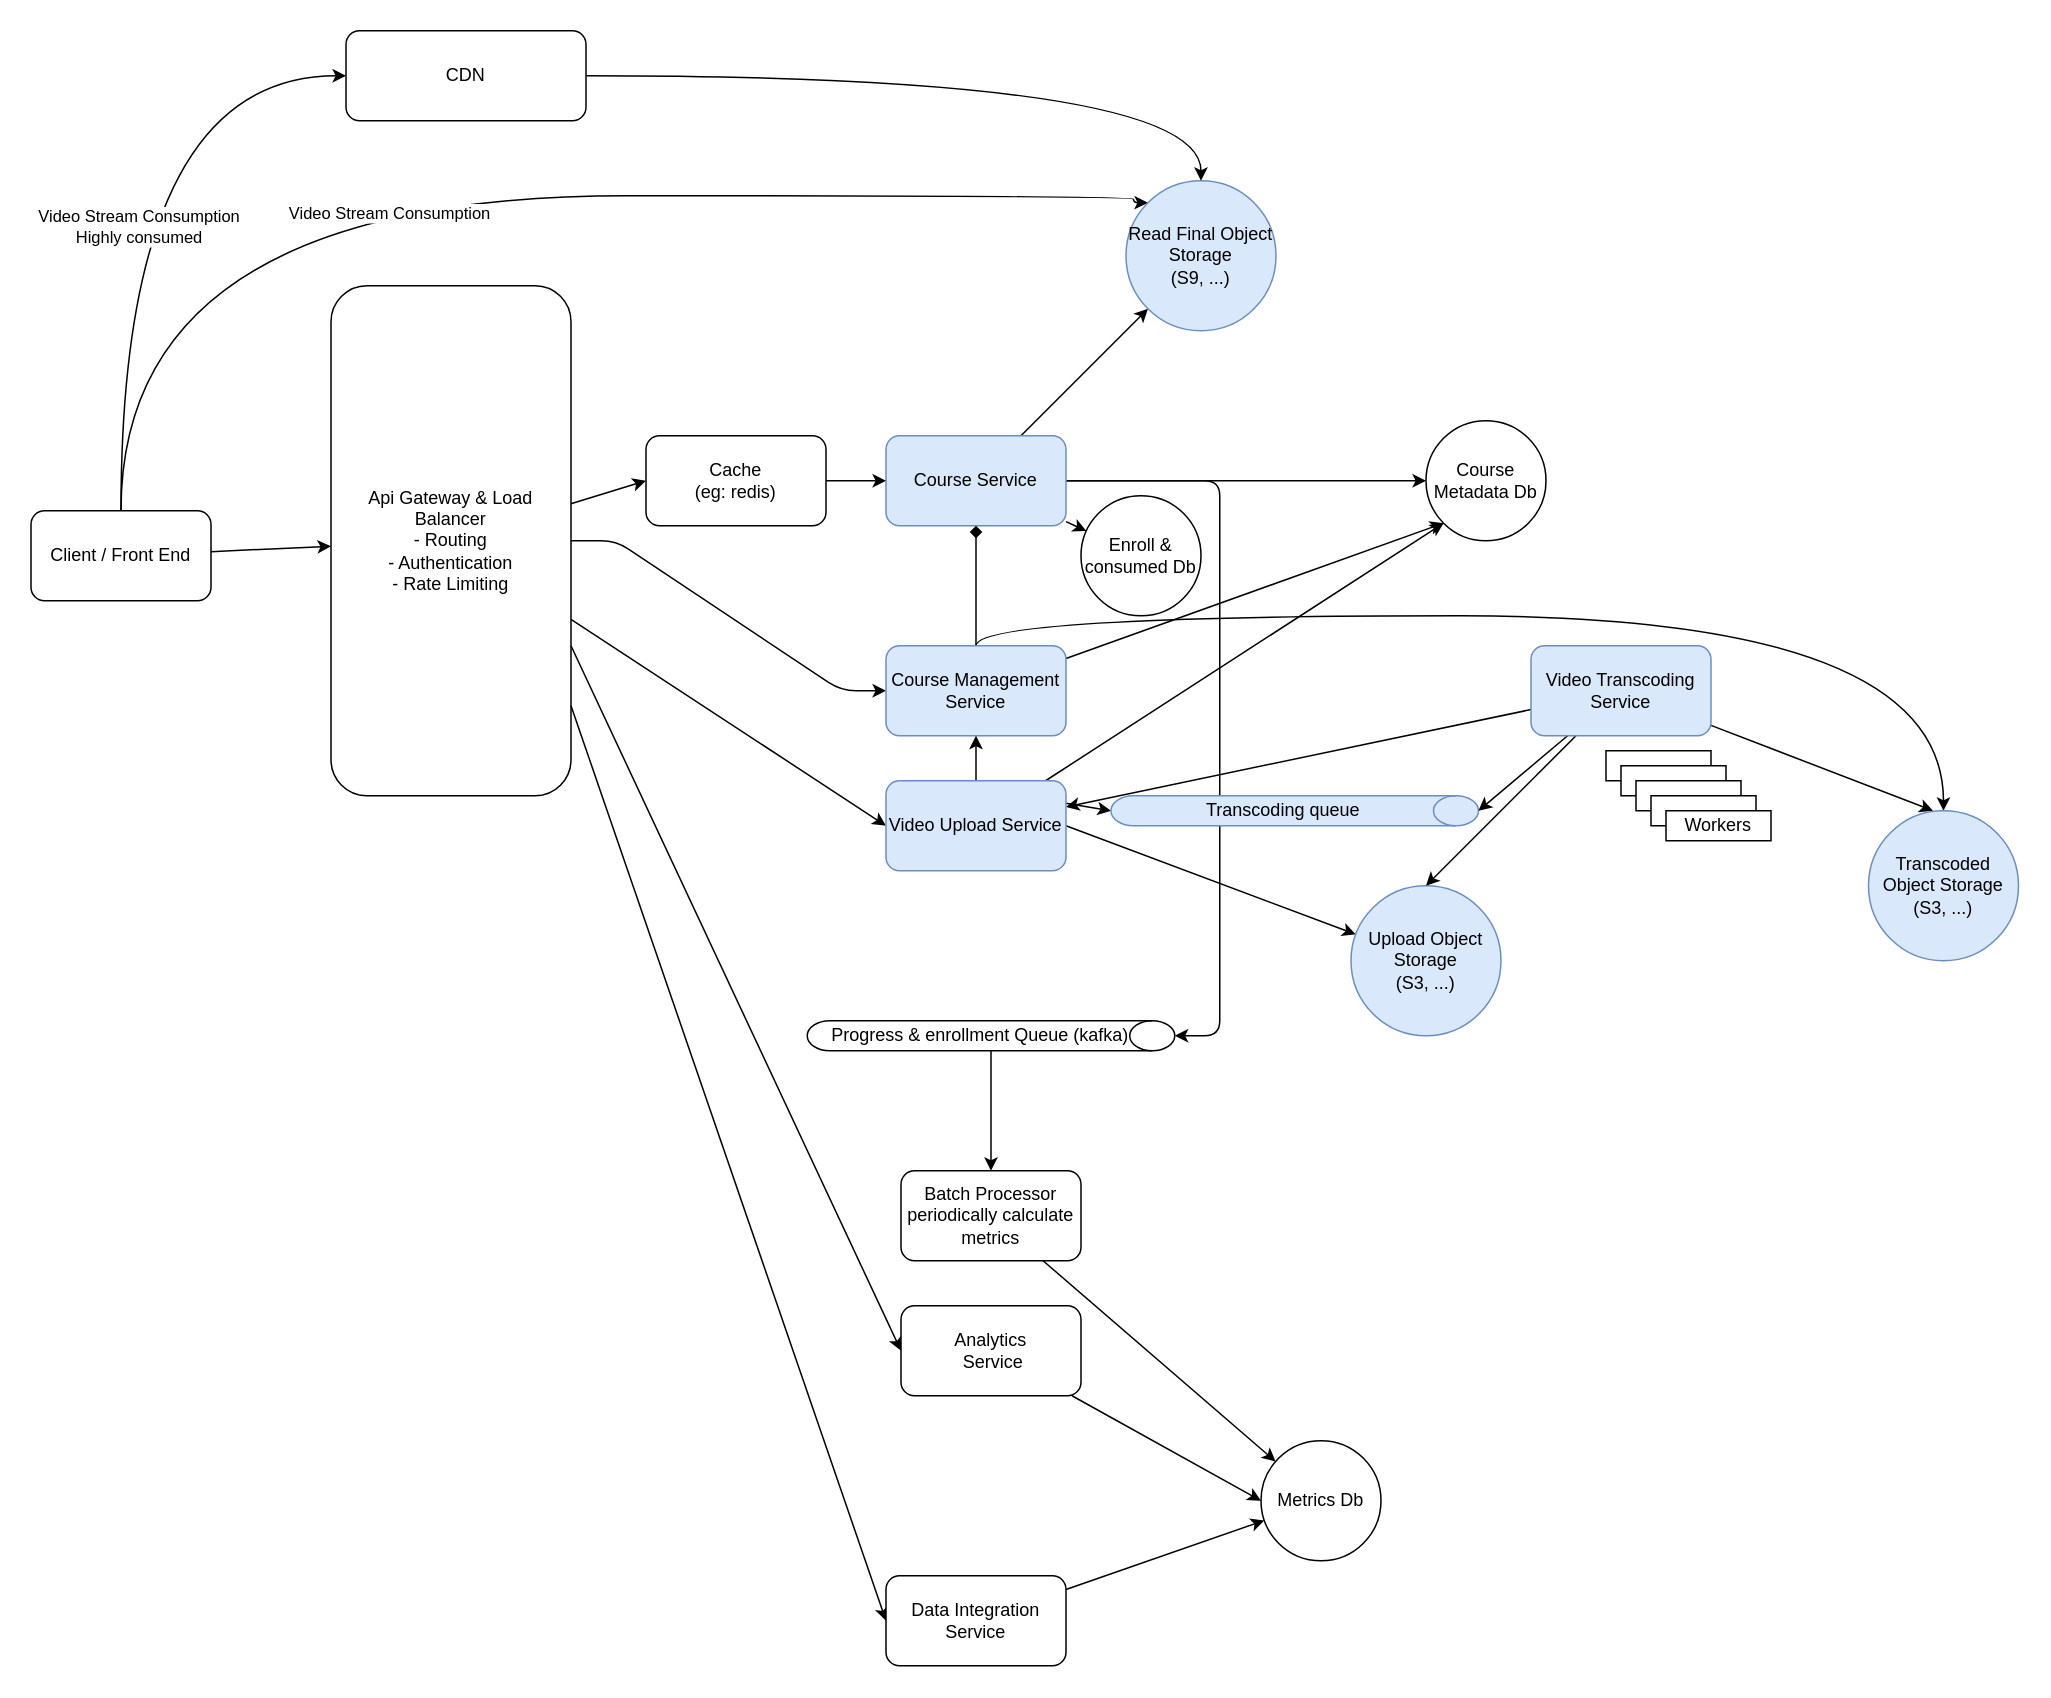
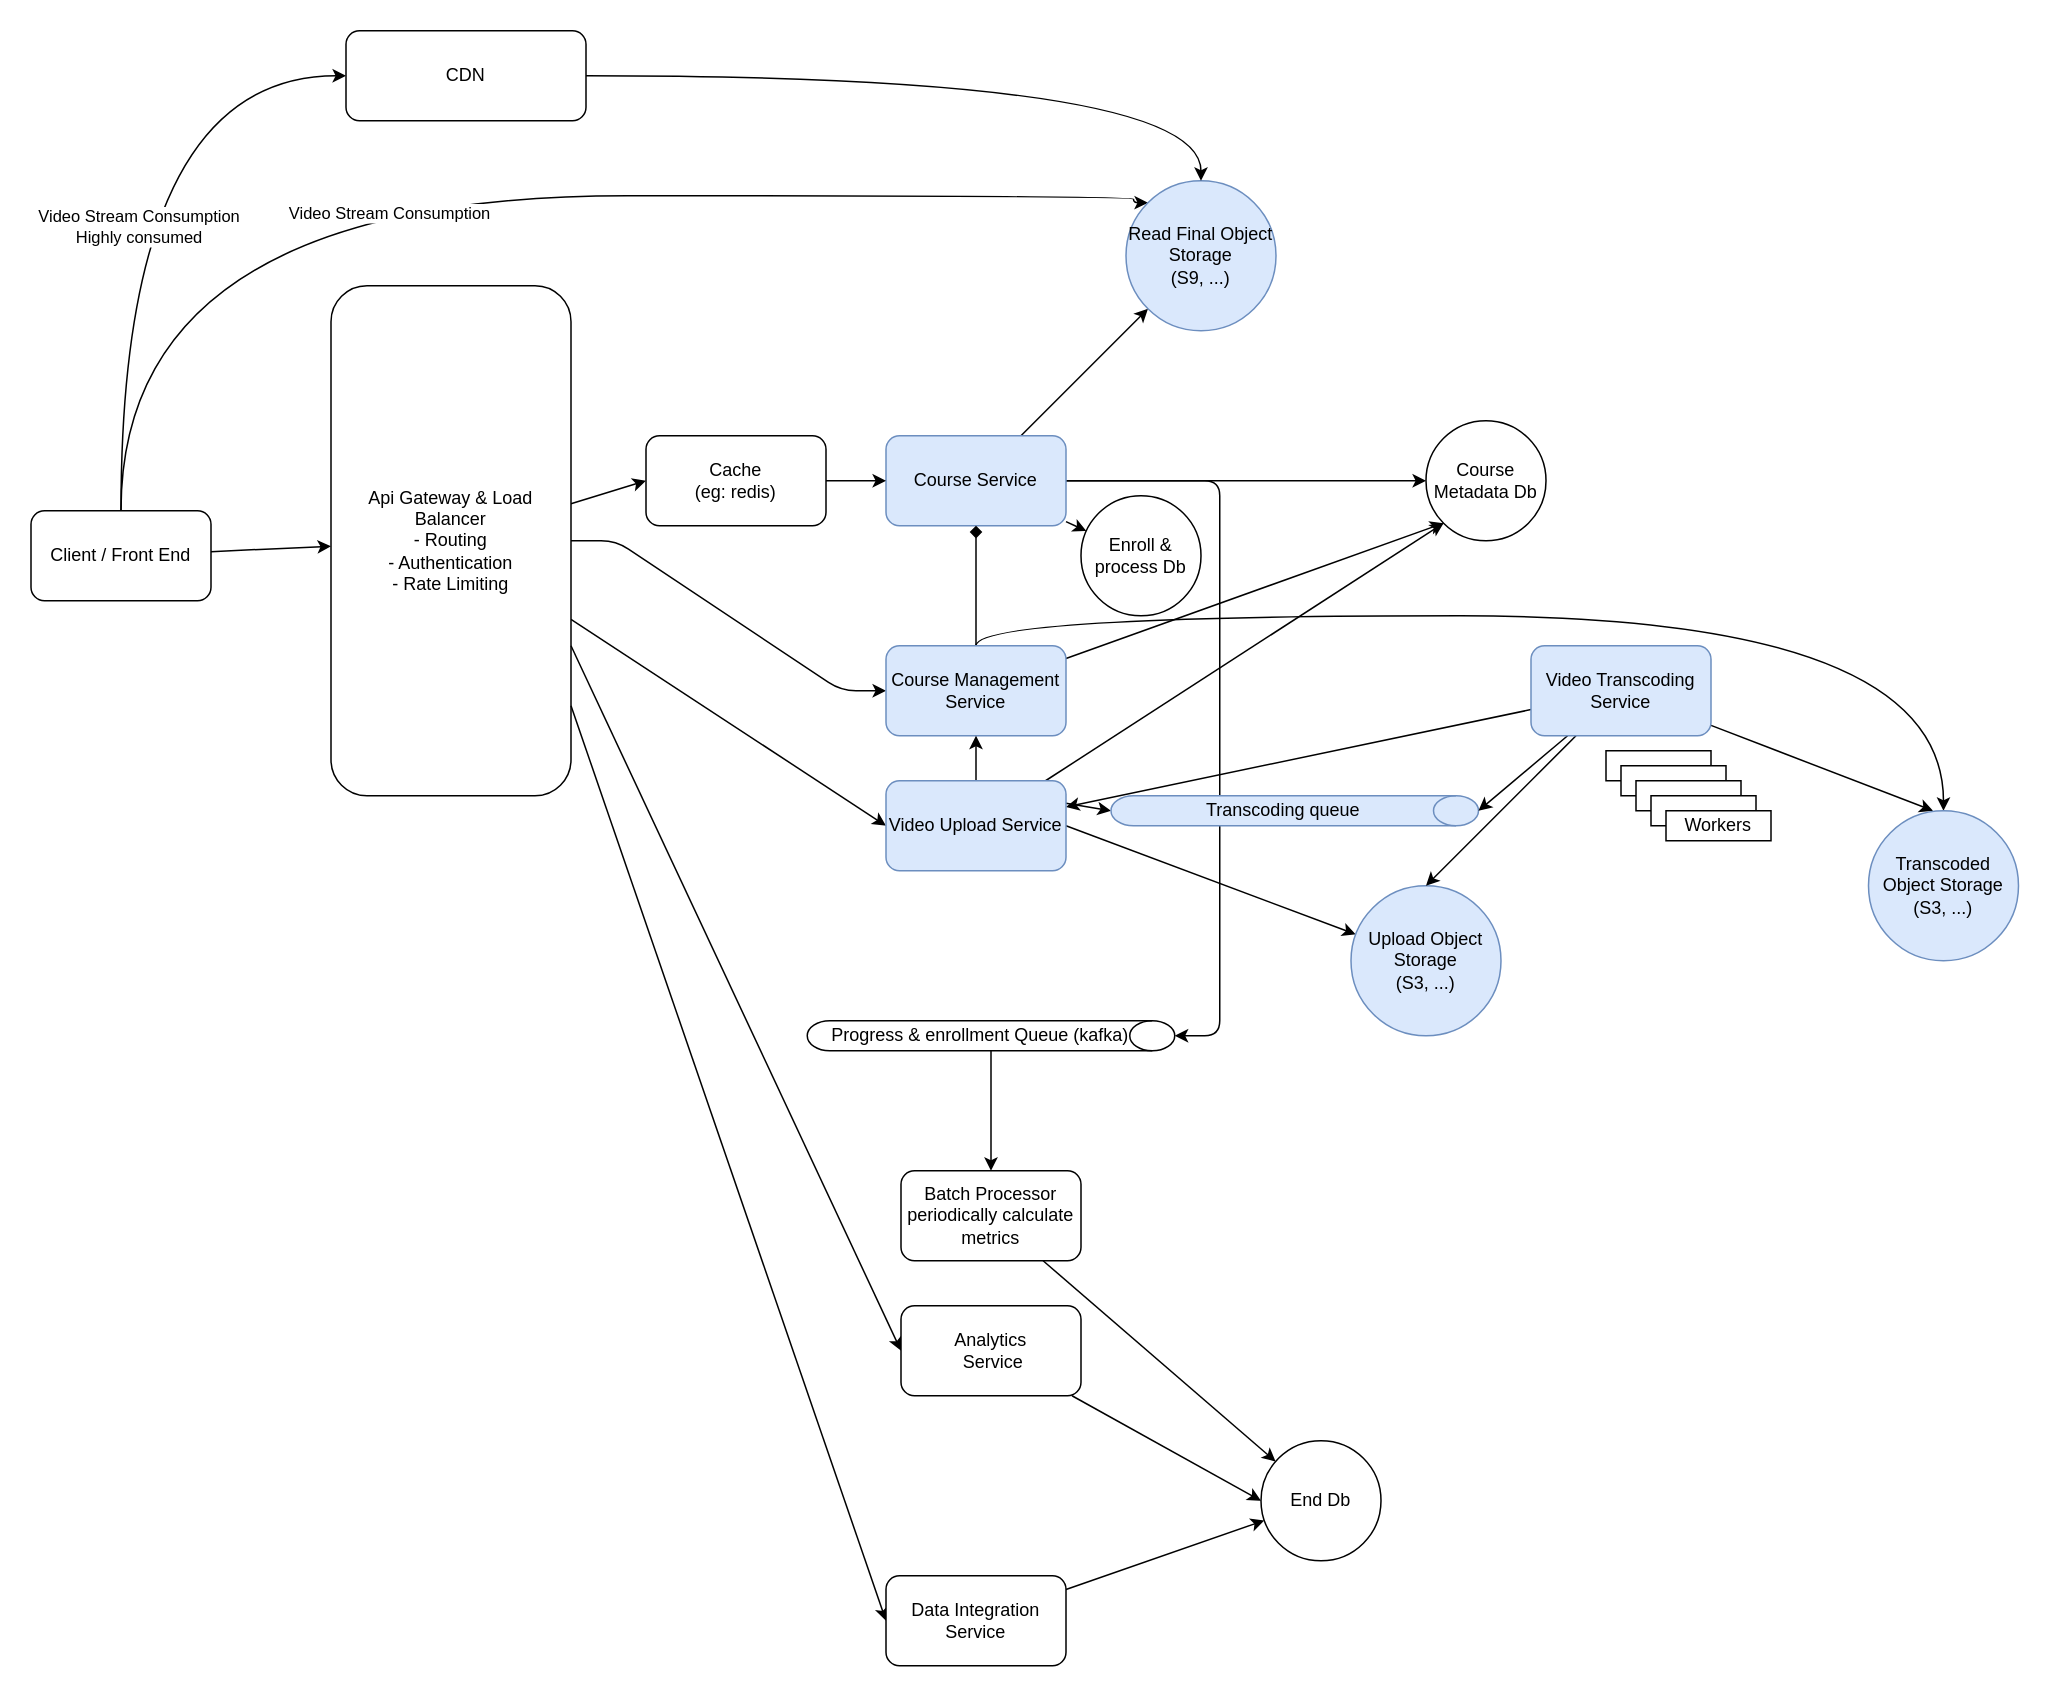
(1141, 556) -> (1141, 556)
(1321, 1501) -> (1321, 1501)
